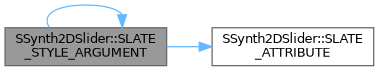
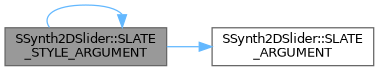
(293, 47) -> (293, 47)
